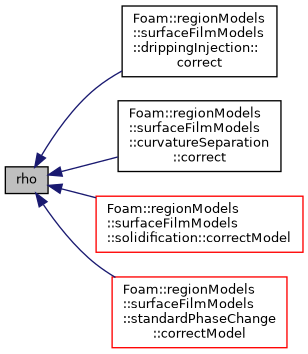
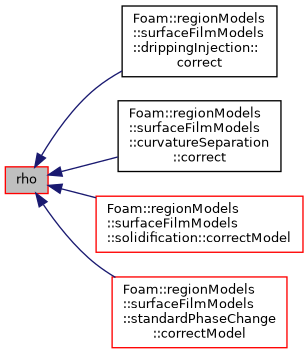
(27, 180) -> (27, 180)
